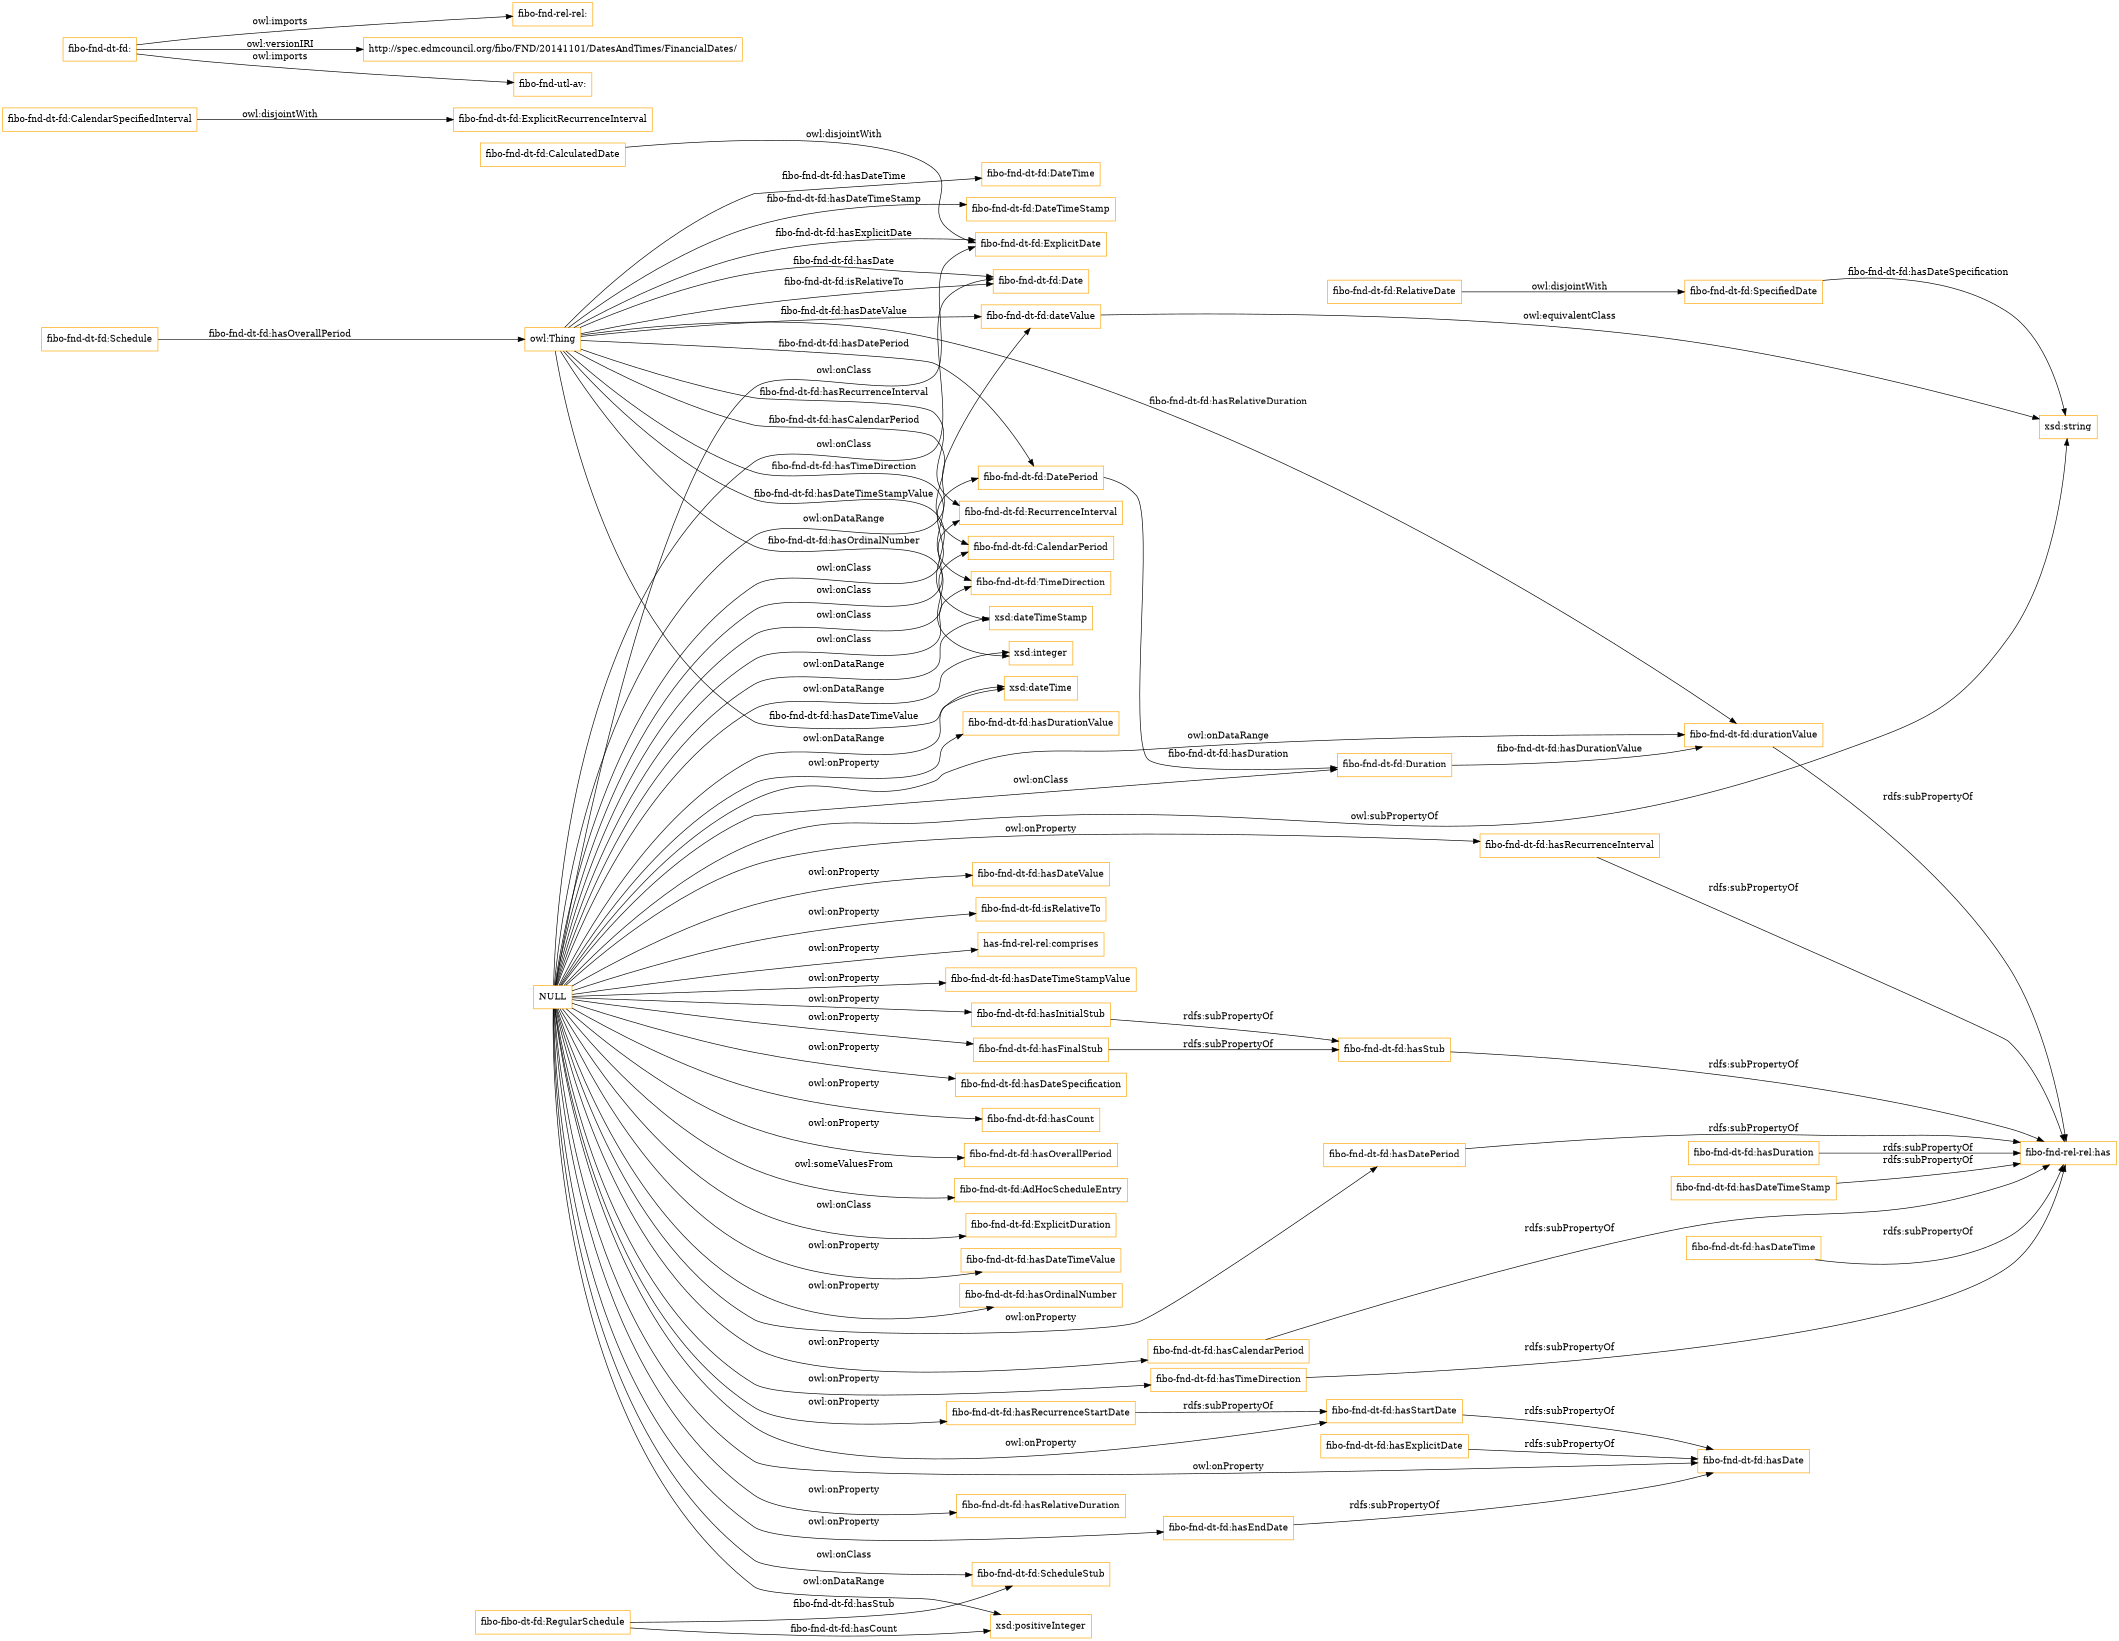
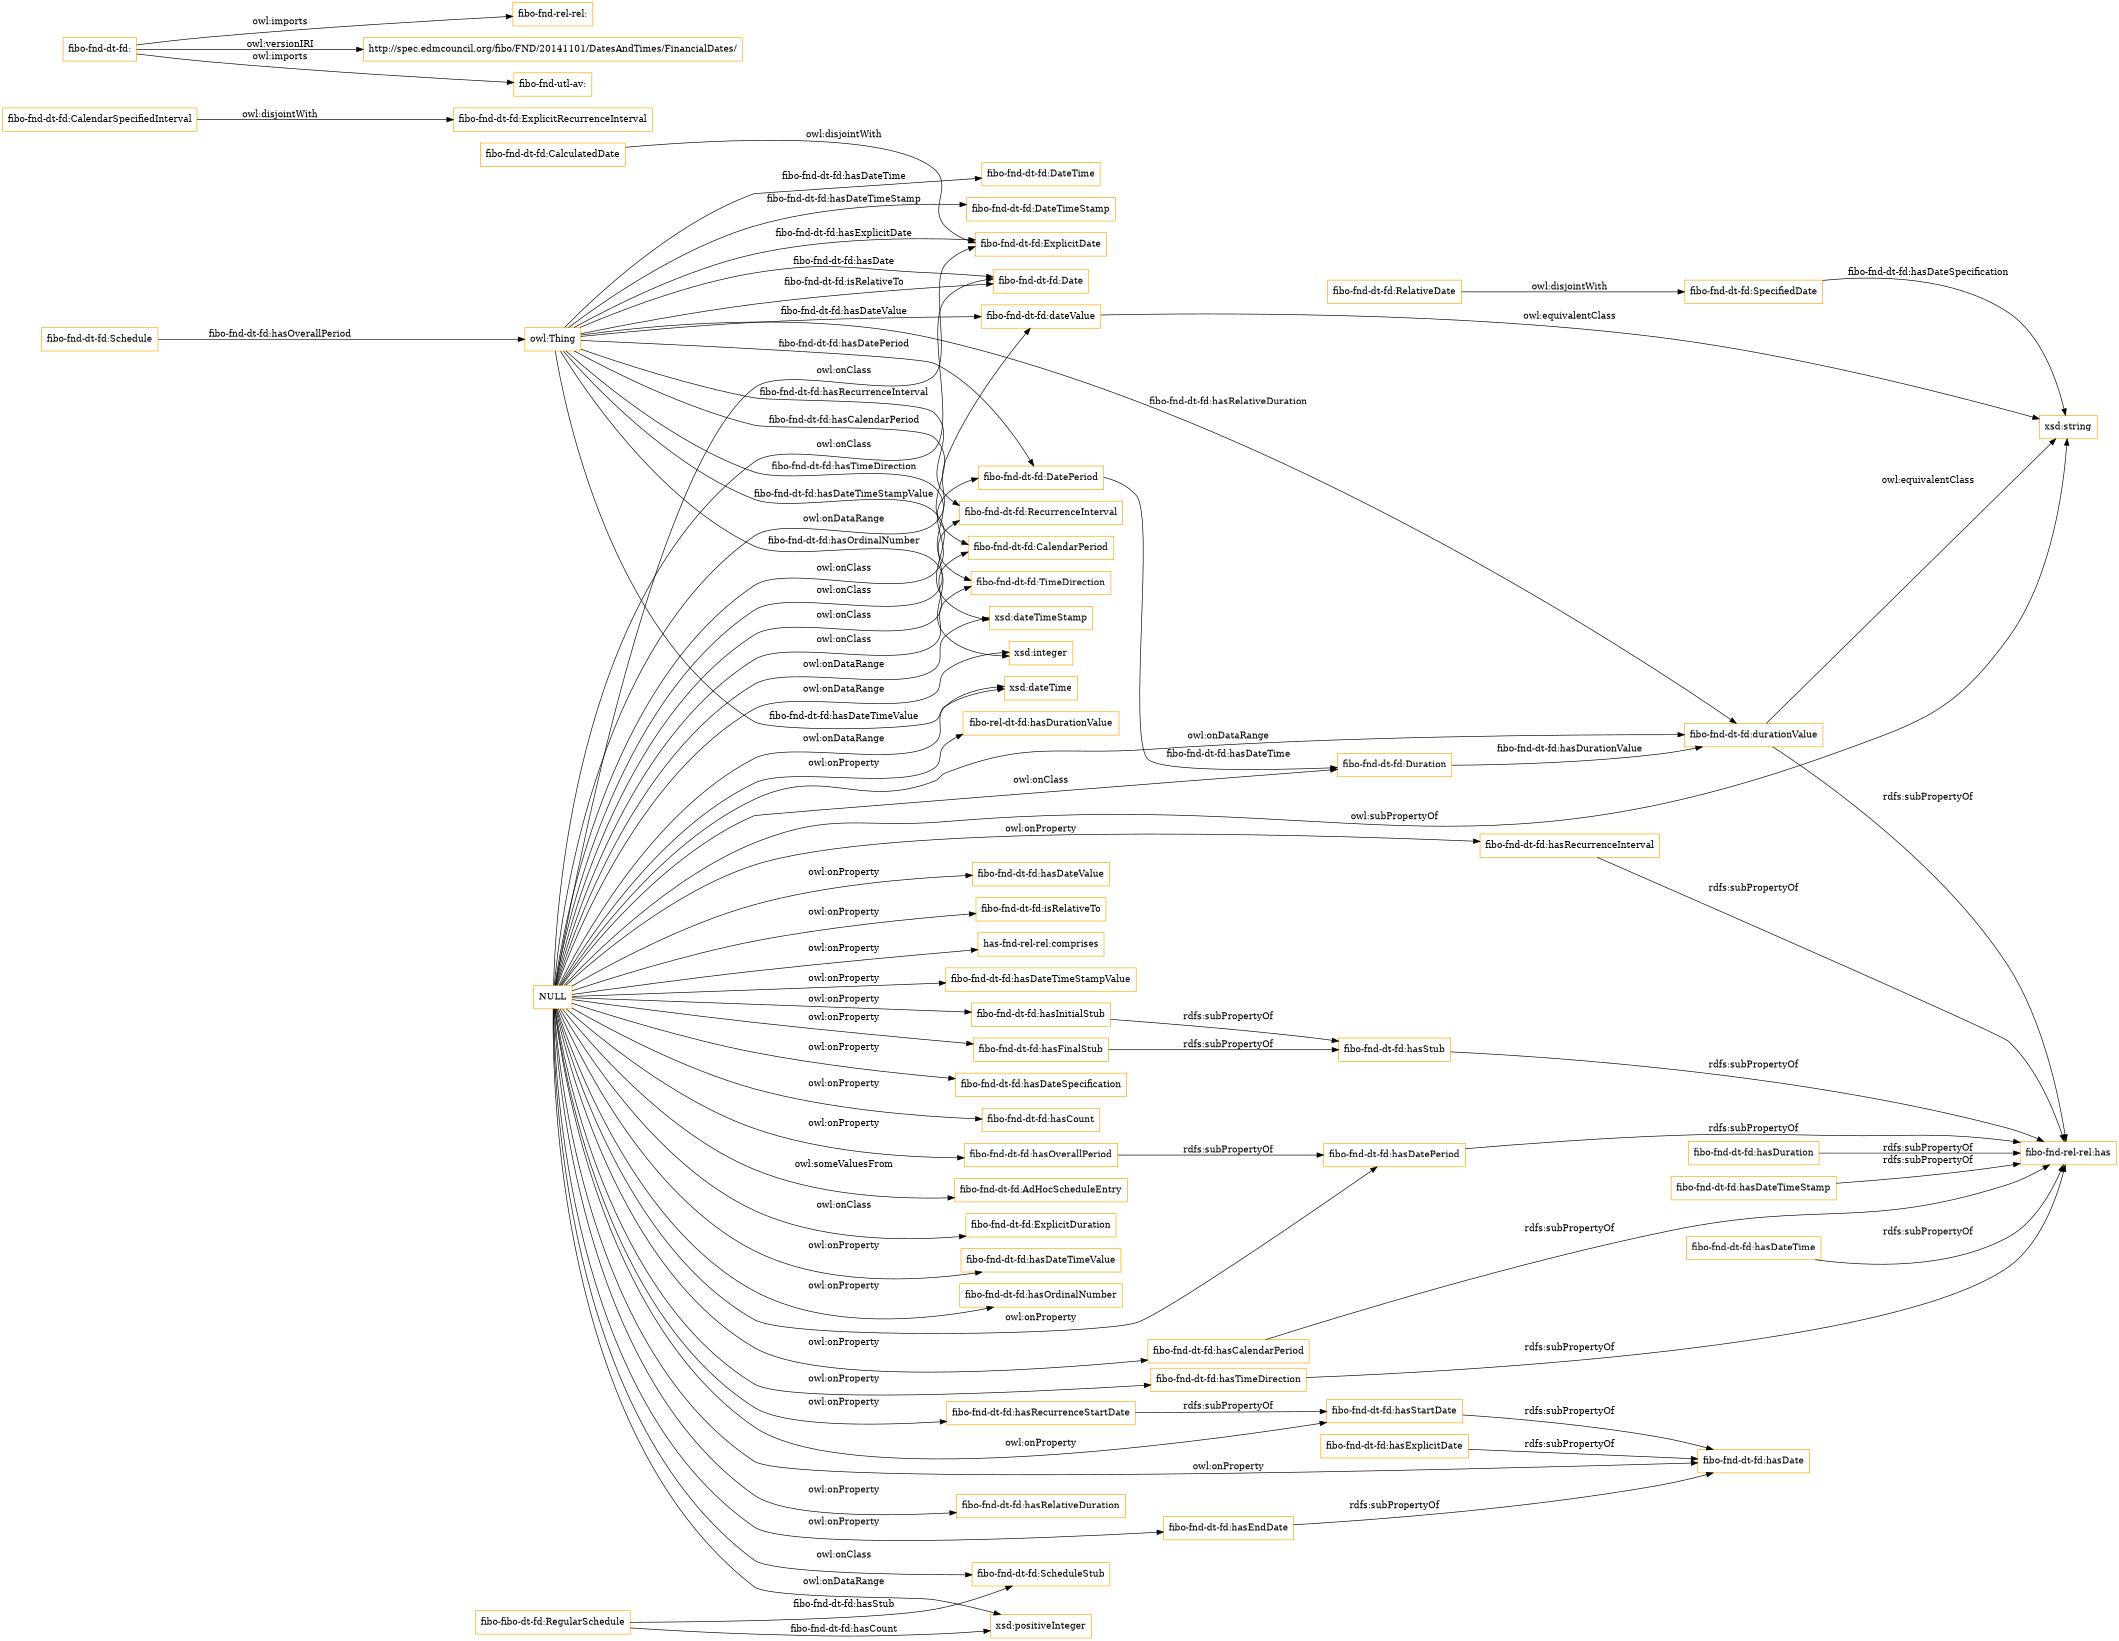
none -> (1909, 583)
(1041, 723) -> (1041, 723)
(1228, 754) -> (1228, 754)
none -> (1217, 1155)
